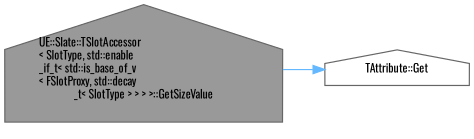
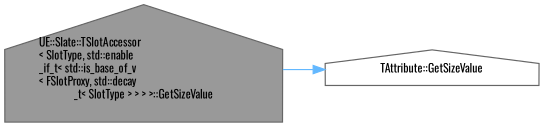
(397, 70) -> (432, 70)
